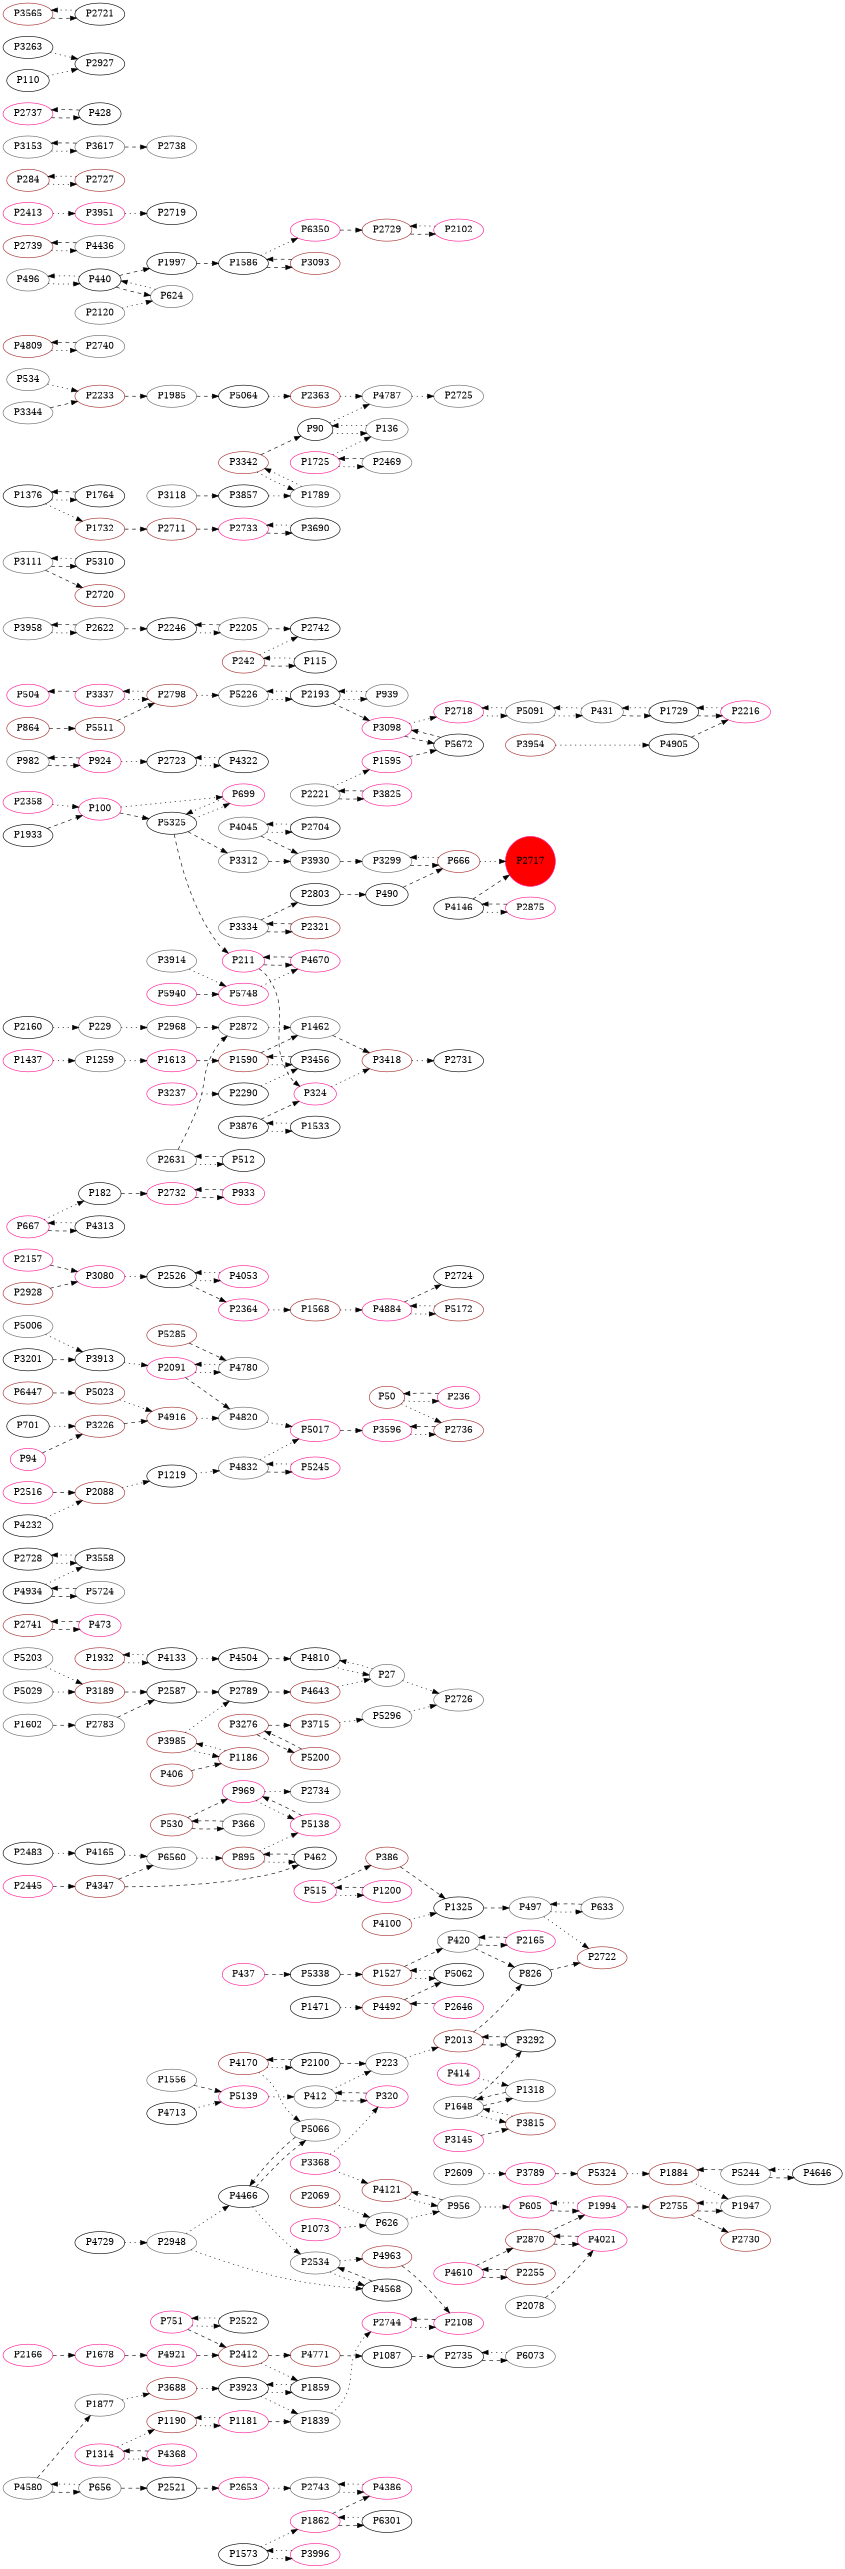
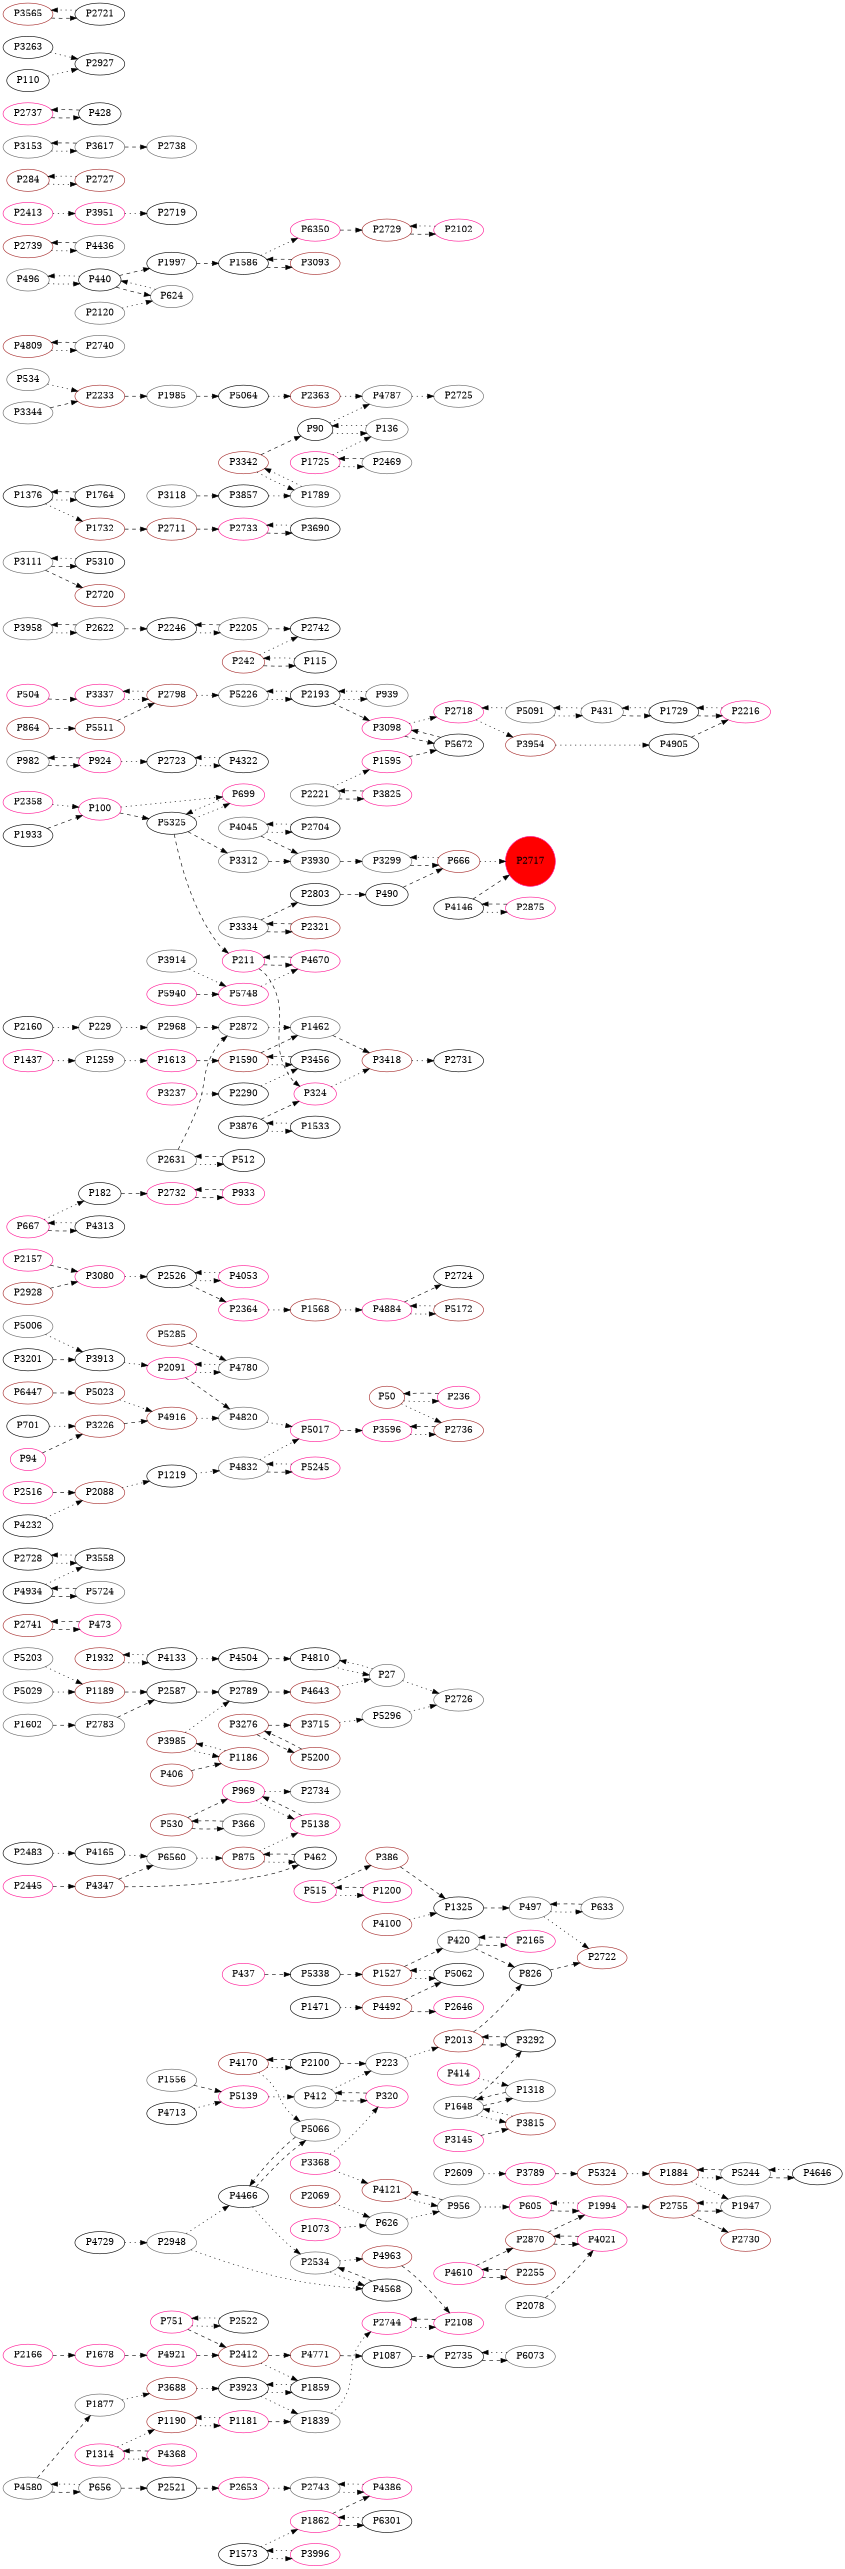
(65, 691) -> (59, 699)
(491, 716) -> (492, 727)
(100, 1692) -> (100, 1692)
(243, 1858) -> (243, 1858)
(426, 2004) -> (420, 2012)
none -> (707, 2178)
